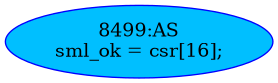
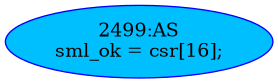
(139, 42) -> (139, 42)
